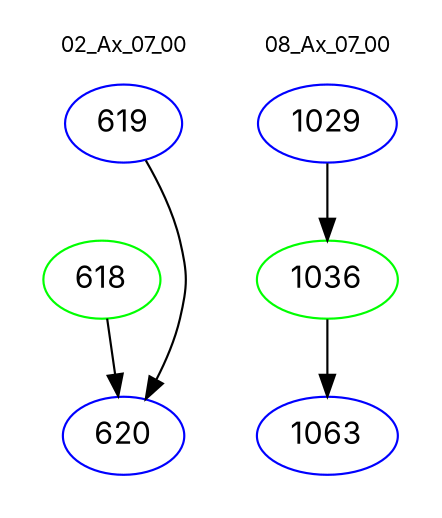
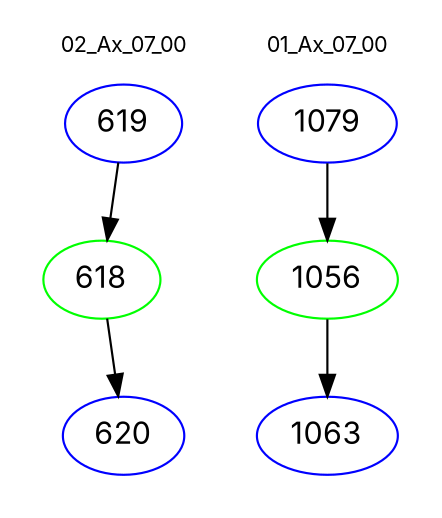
(327, 47) -> (327, 47)
(327, 124) -> (327, 124)
(185, 269) -> (114, 190)
(327, 280) -> (327, 280)
